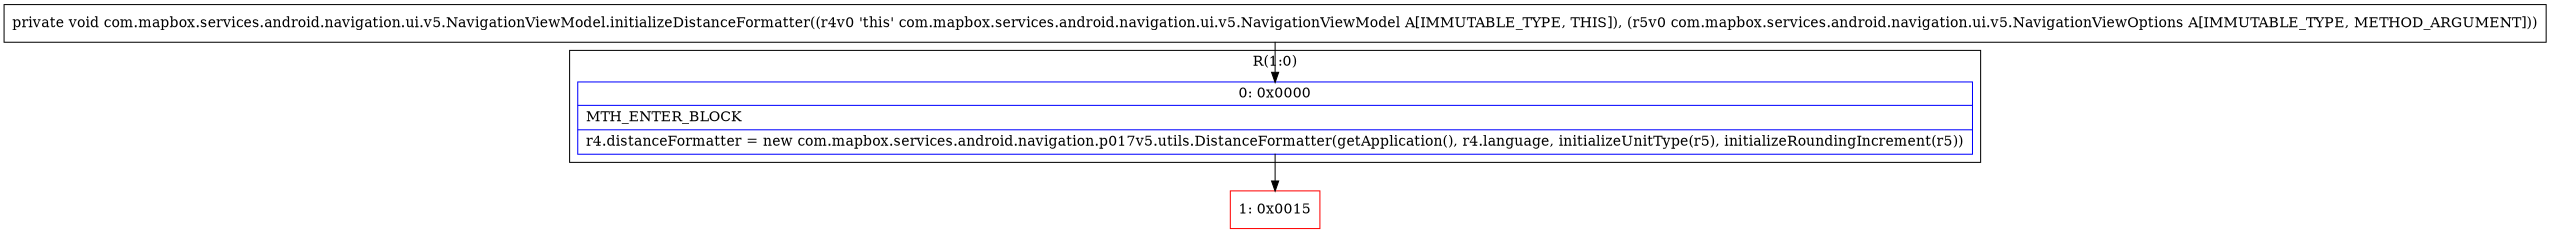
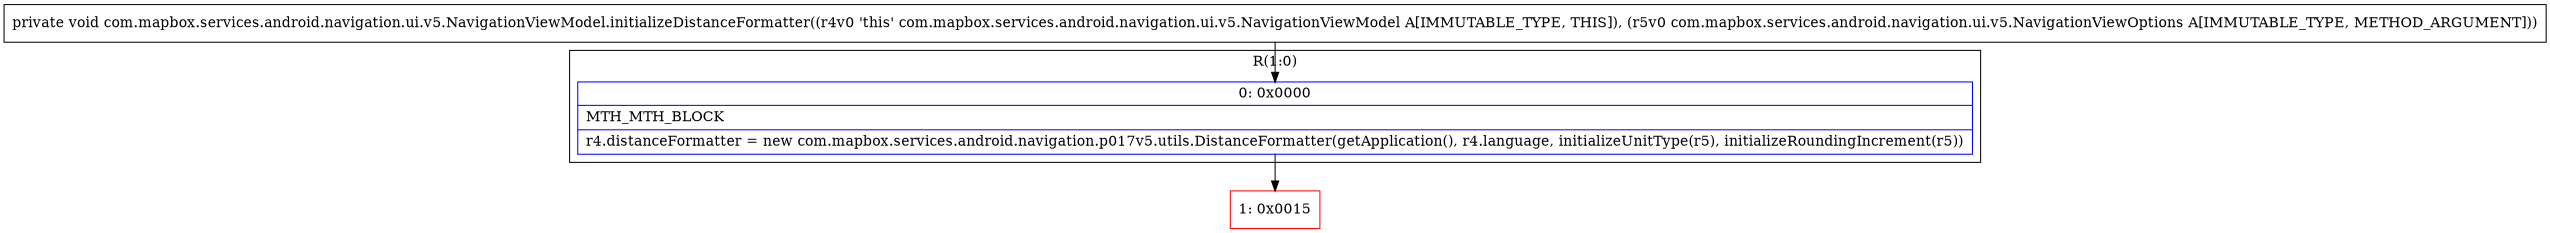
(664, 117) -> (655, 117)
